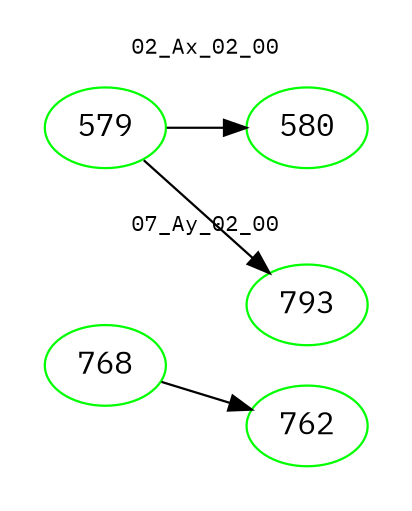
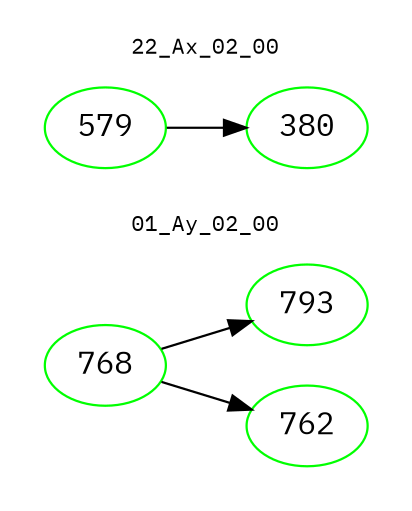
(206, 48) -> (206, 48)
(307, 128) -> (307, 128)
(209, 219) -> (196, 338)
(206, 225) -> (206, 225)
